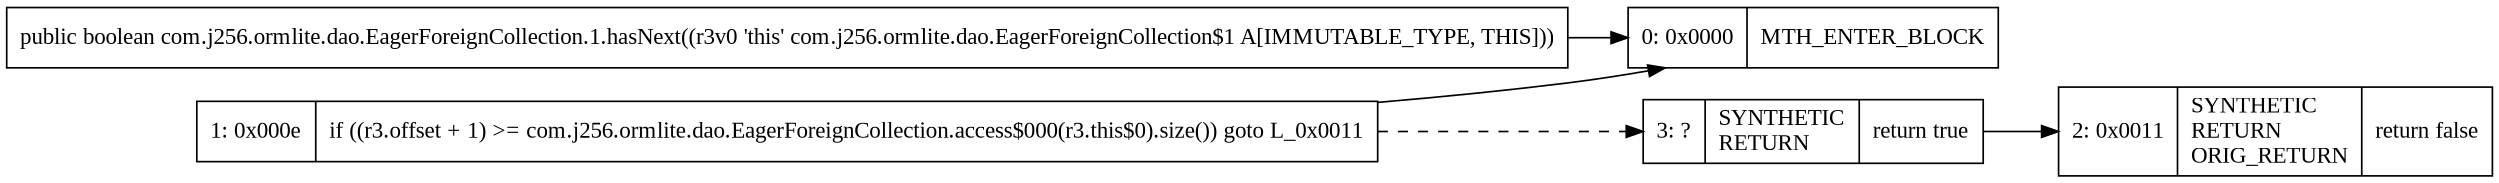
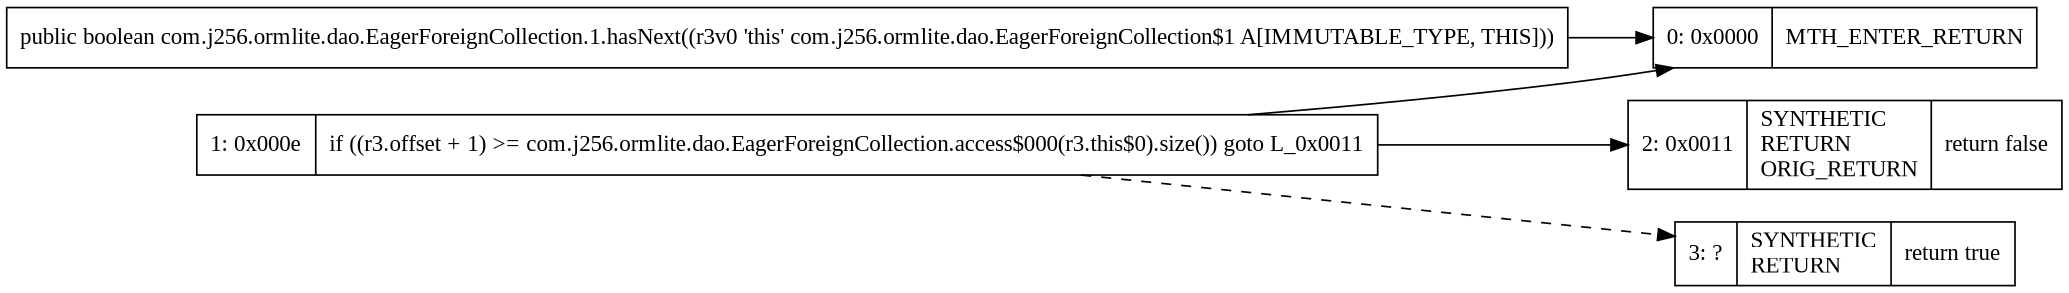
(1873, 37) -> (1904, 37)
(2013, 131) -> (1494, 145)
